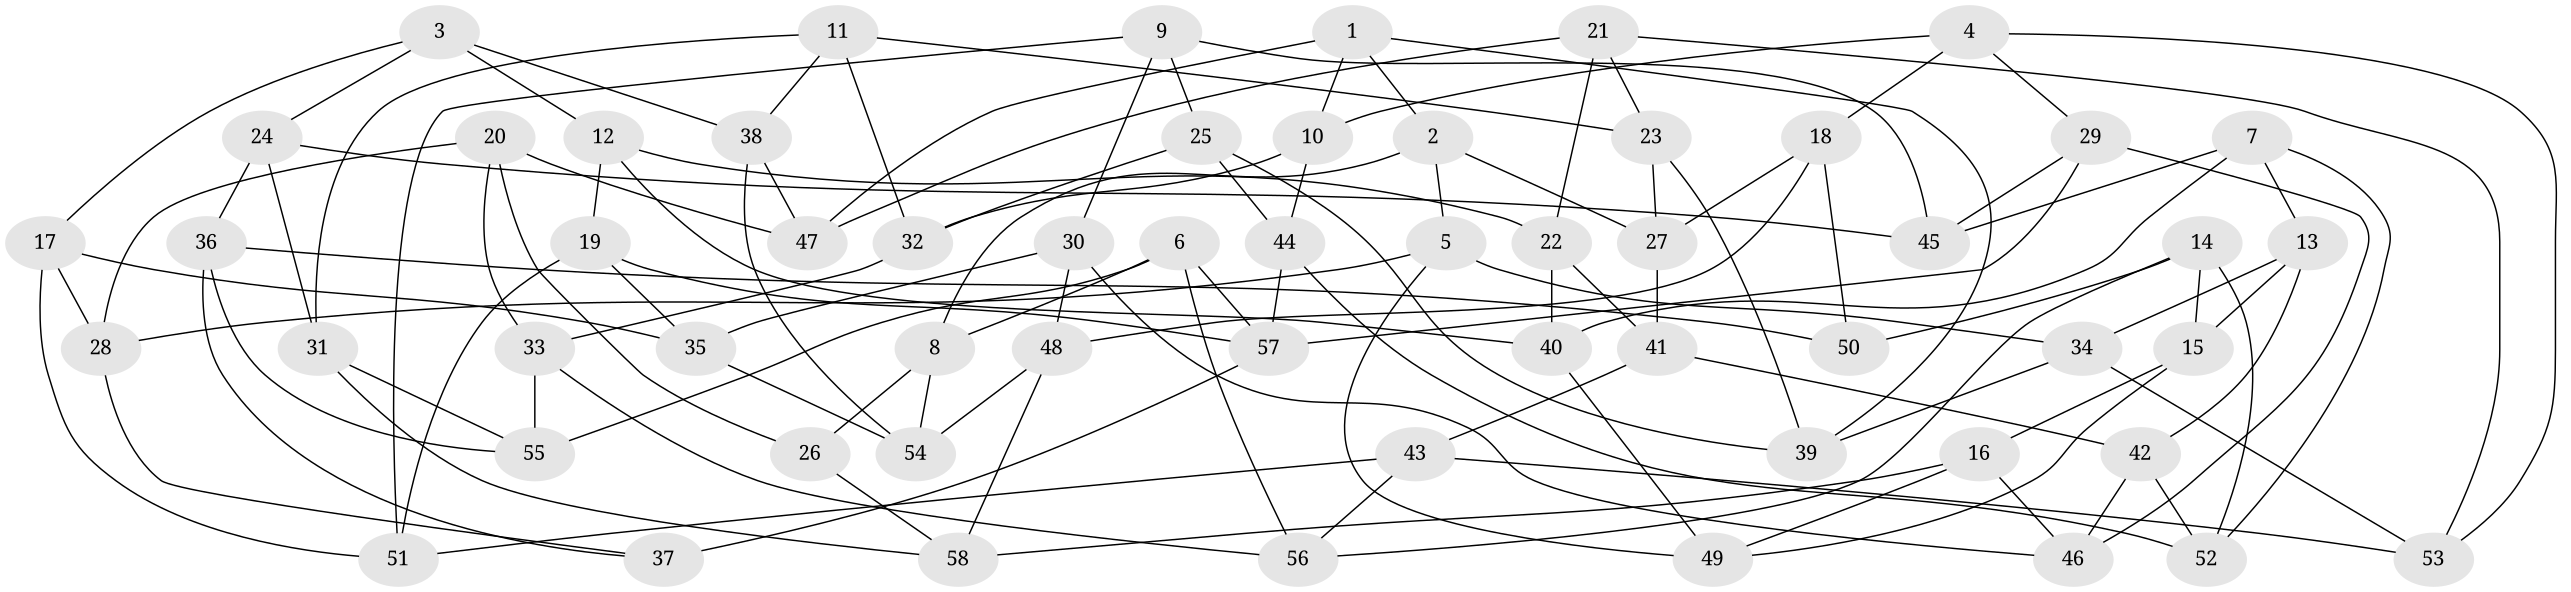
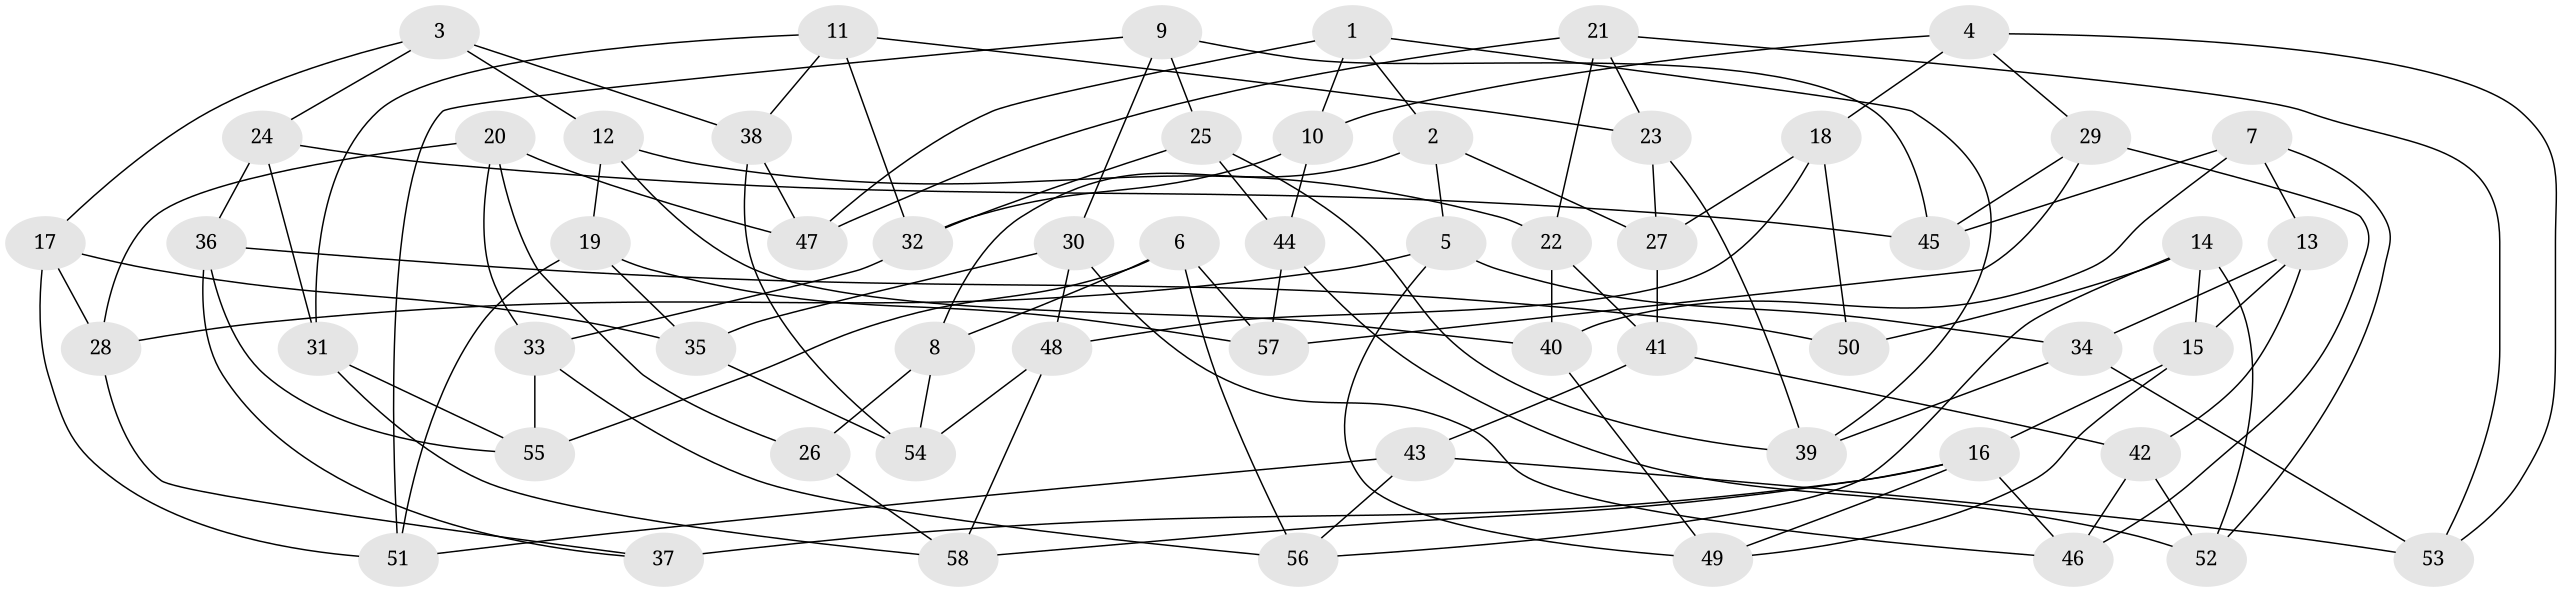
(976, 478) -> (1324, 516)
